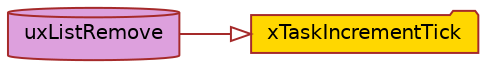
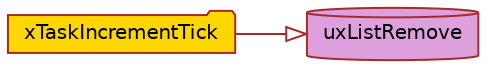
(205, 34) -> (261, 34)
